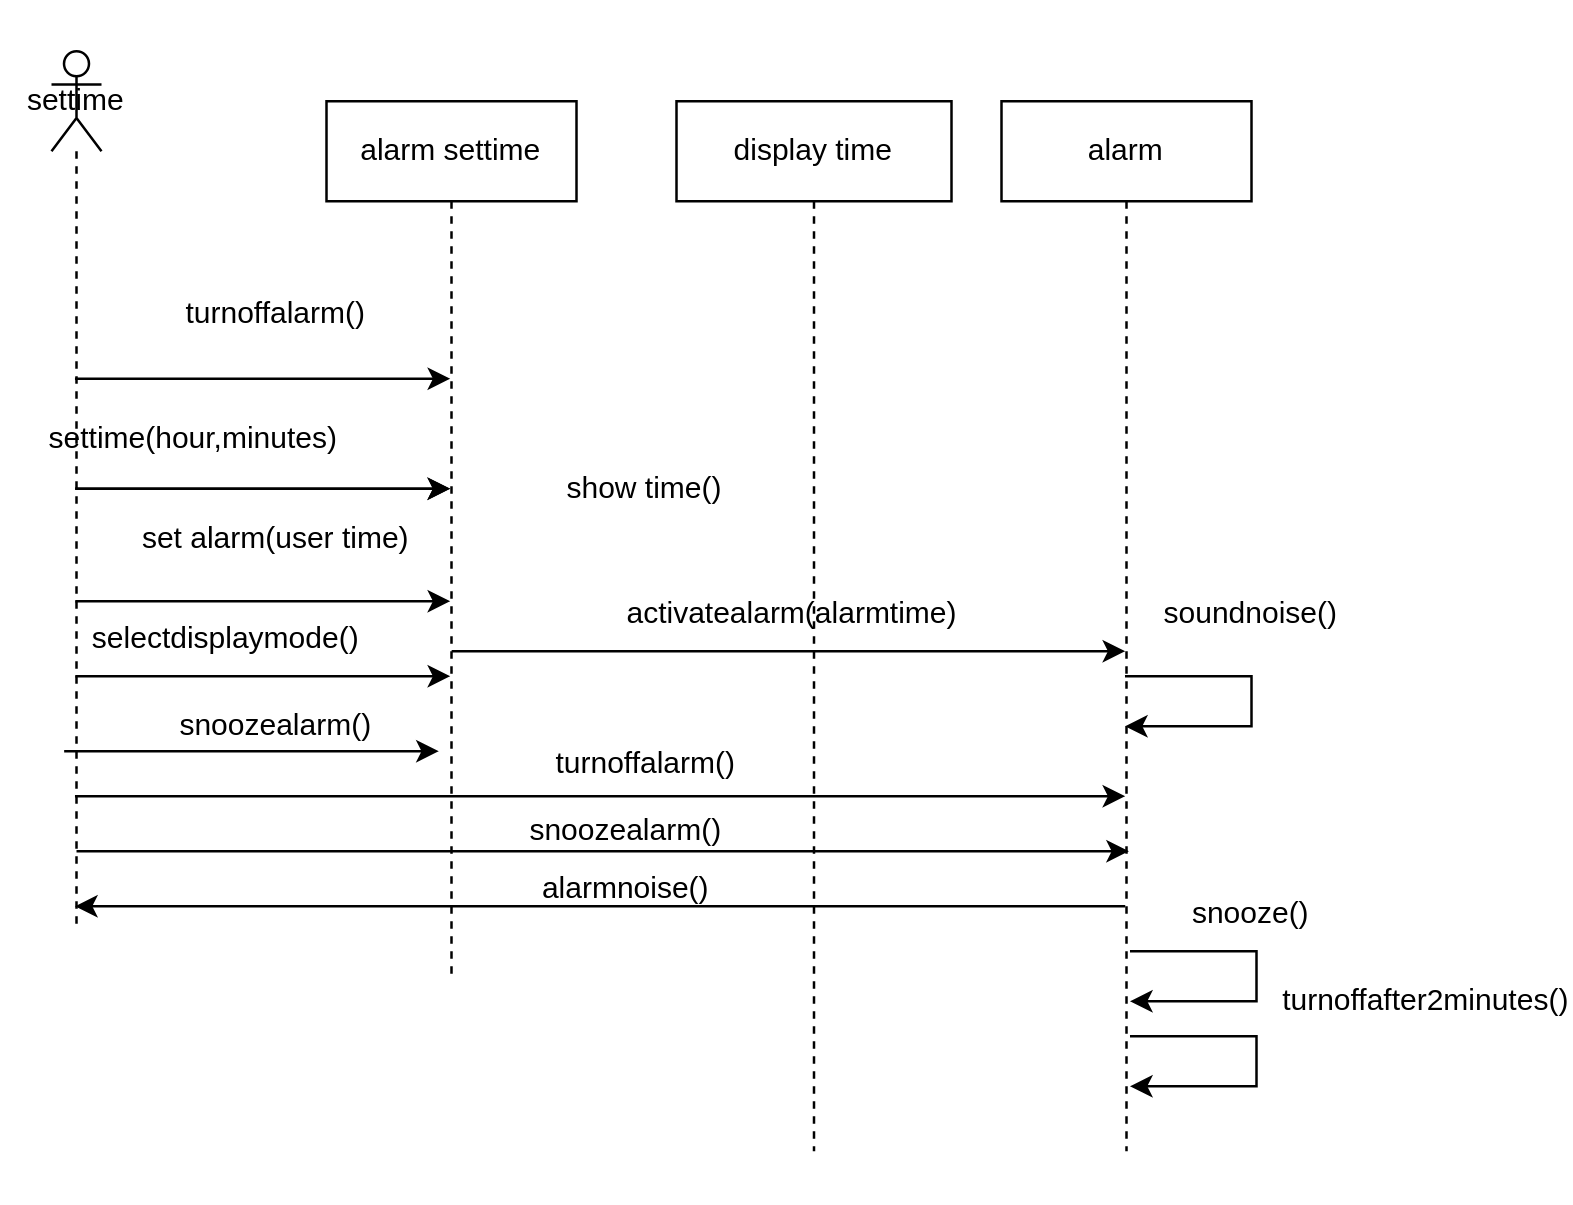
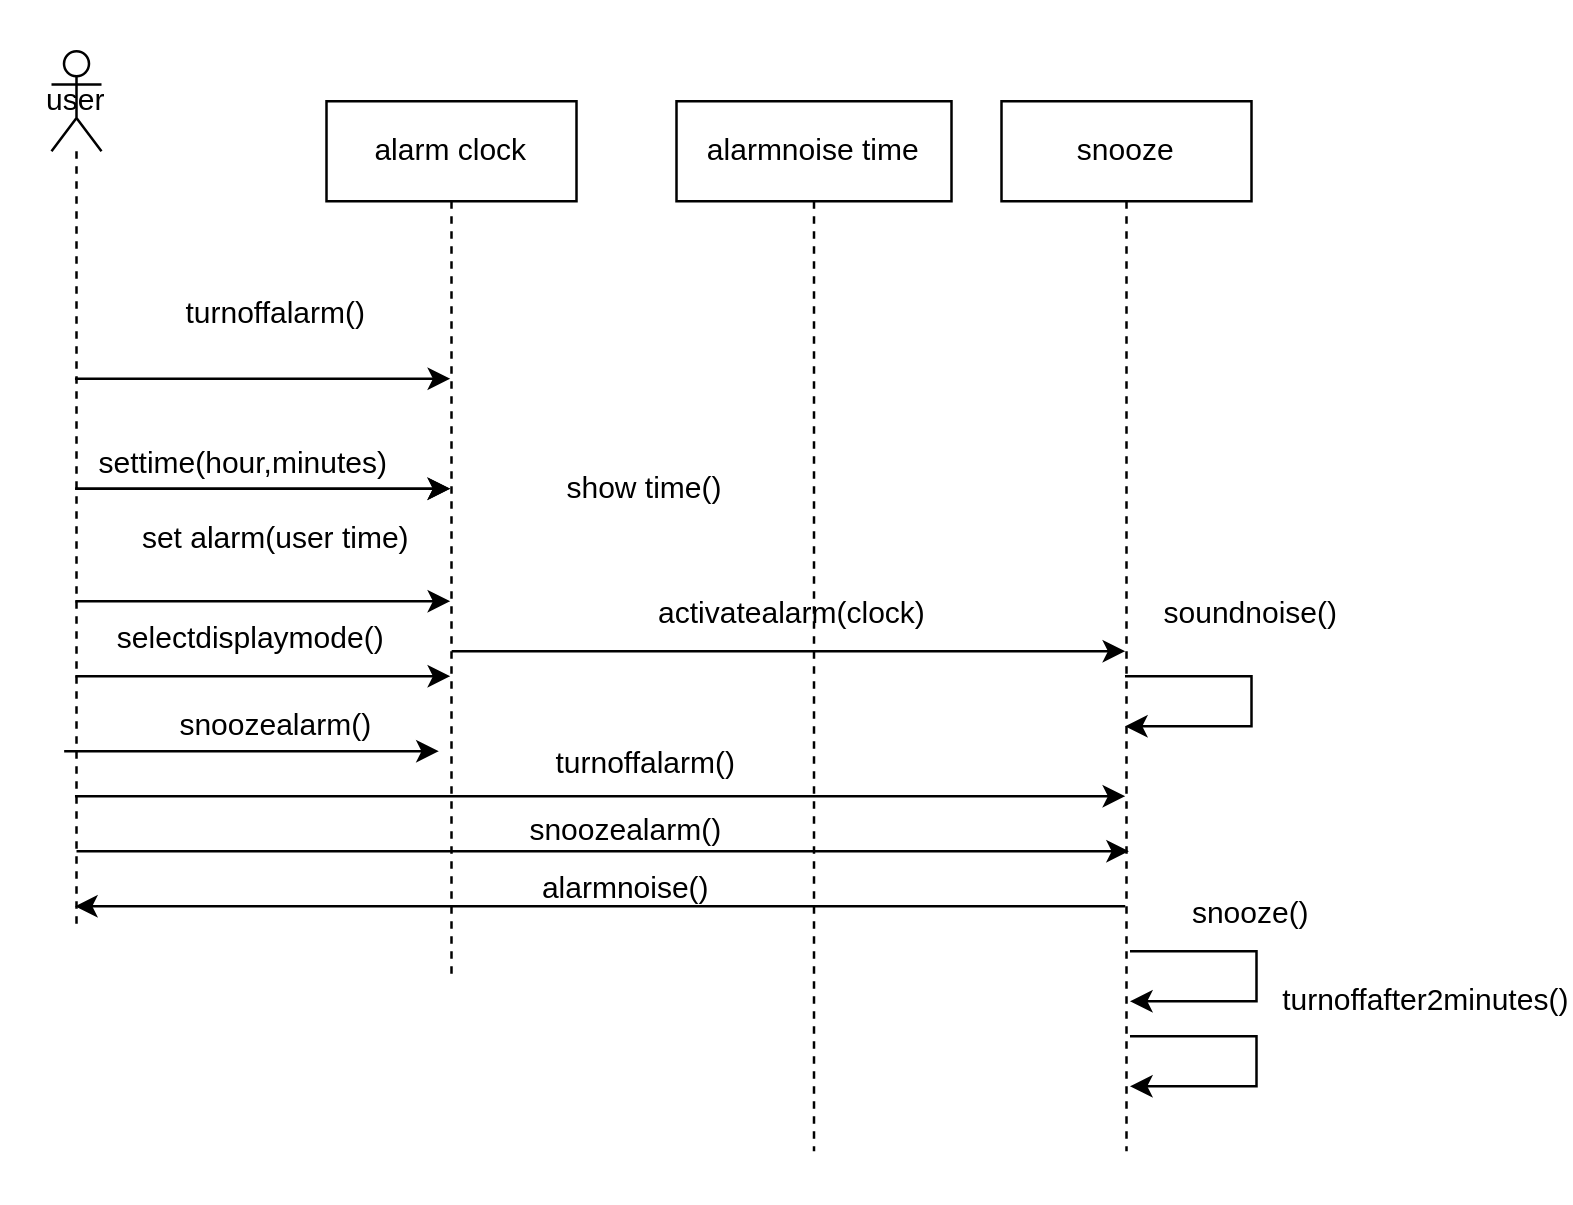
(76, 101) -> (76, 101)
(451, 151) -> (451, 151)
(814, 151) -> (814, 151)
(1126, 151) -> (1126, 151)
(194, 439) -> (244, 464)
(793, 614) -> (793, 614)
(226, 639) -> (251, 639)
